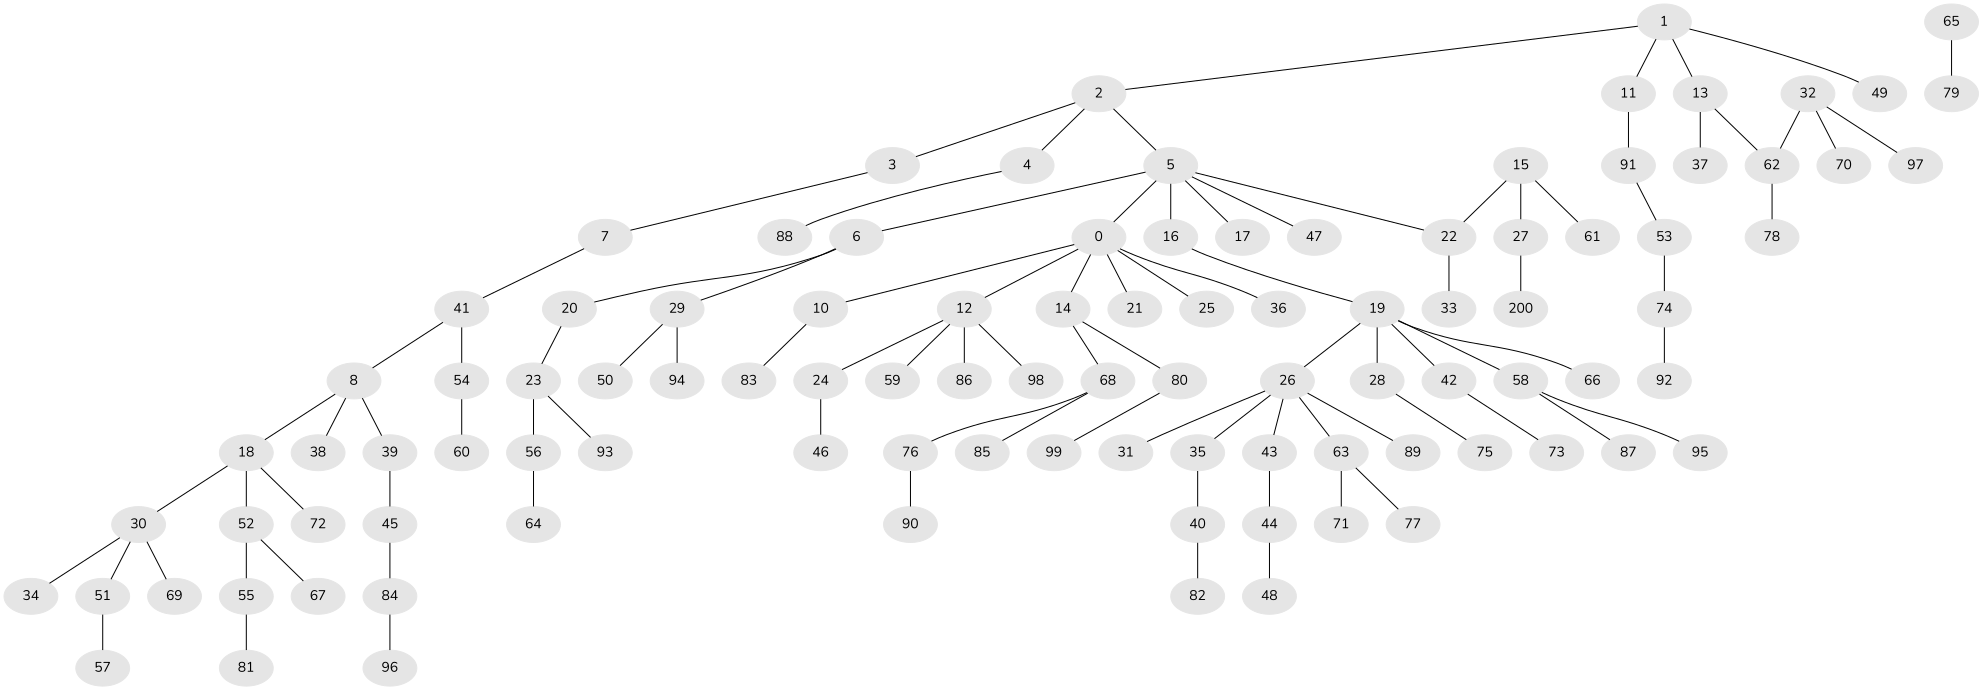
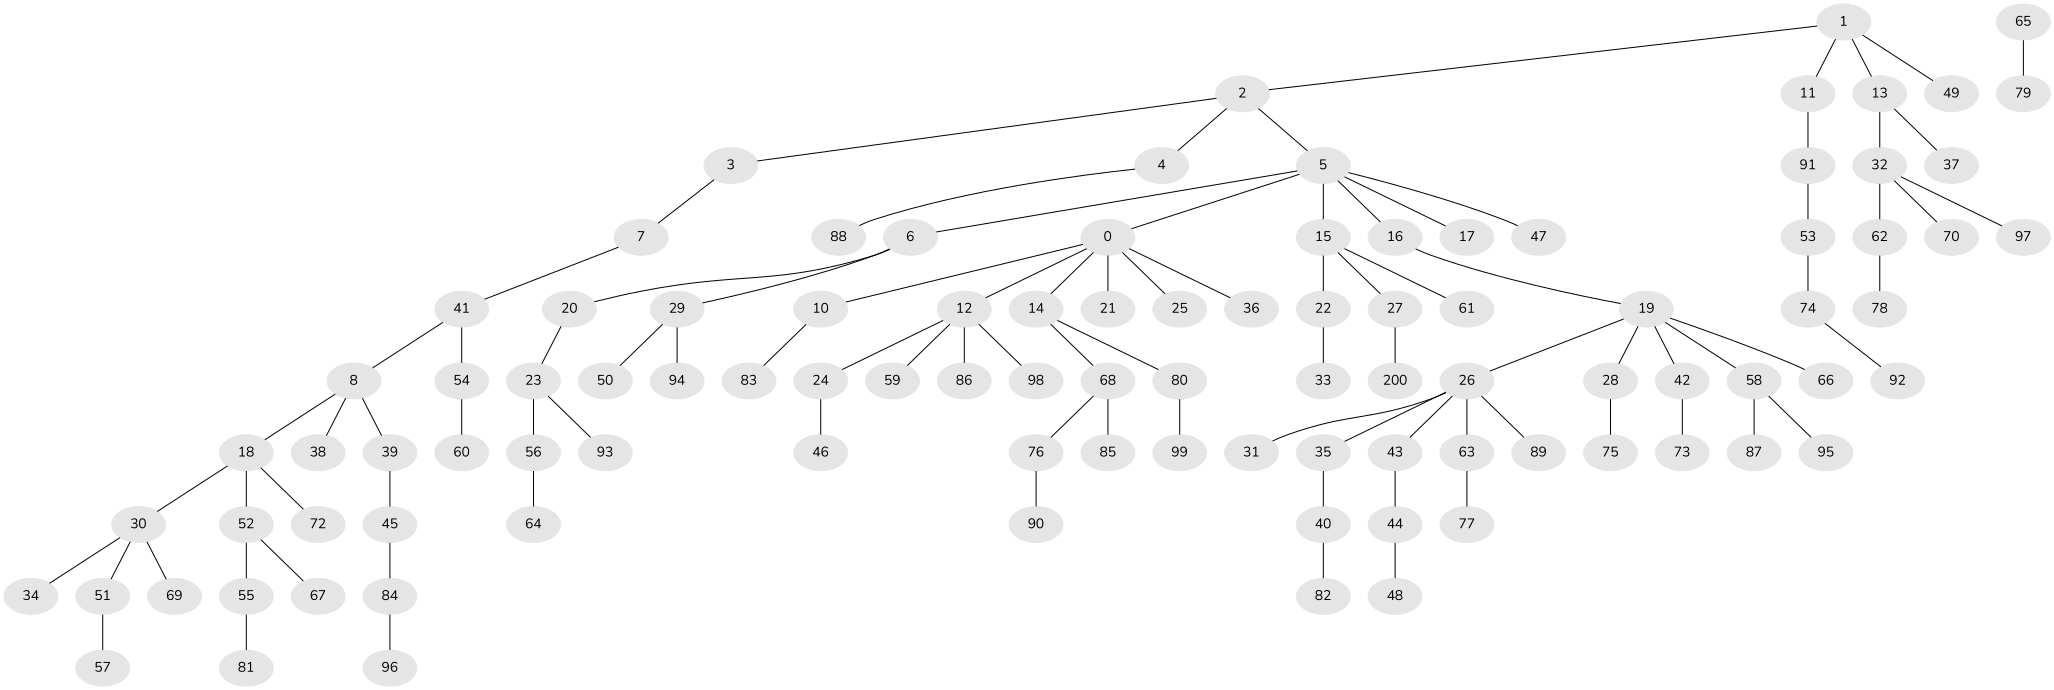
(1736, 130) -> (1880, 130)
(1310, 201) -> (1323, 202)
(1341, 525) -> none
